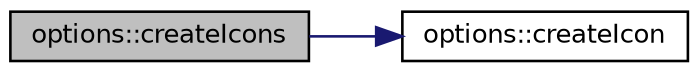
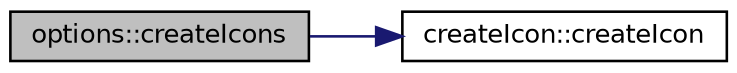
(545, 36) -> (565, 36)
